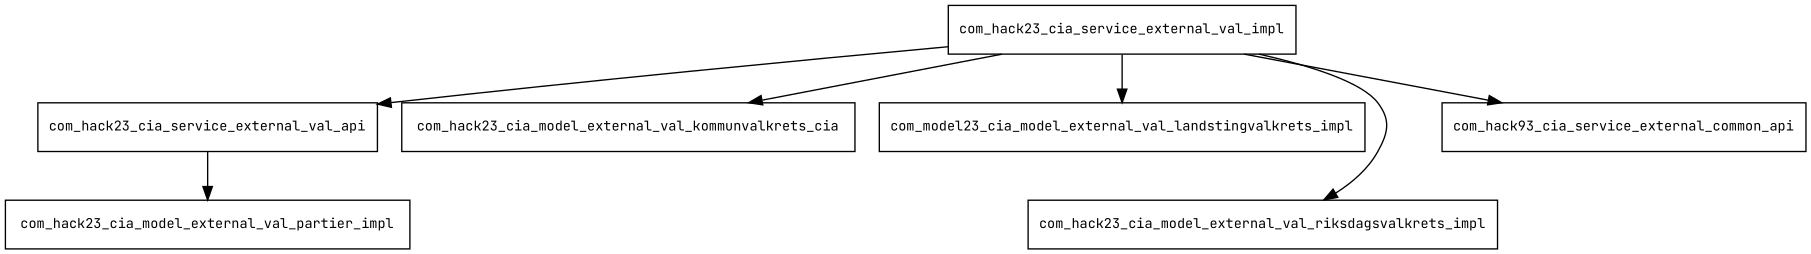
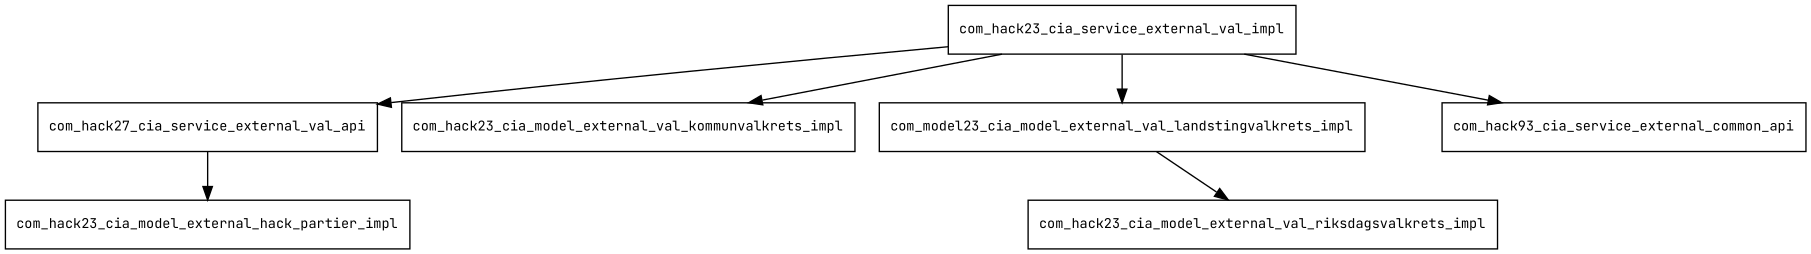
(1372, 97) -> (1187, 172)
(208, 127) -> (208, 127)
(628, 127) -> (628, 127)
(208, 225) -> (208, 225)
